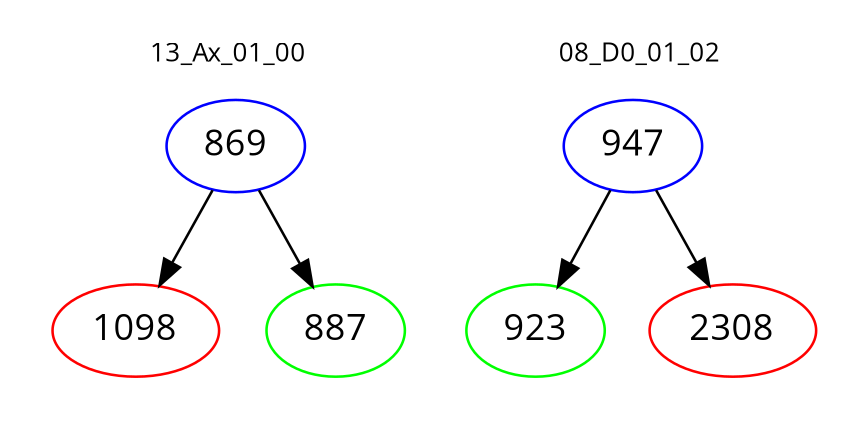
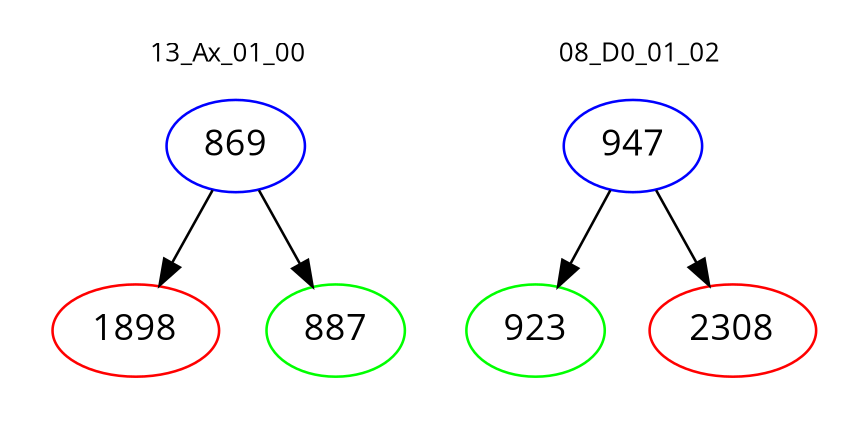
(136, 331) -> (136, 331)
